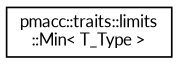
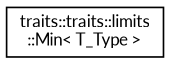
(89, 32) -> (85, 32)
